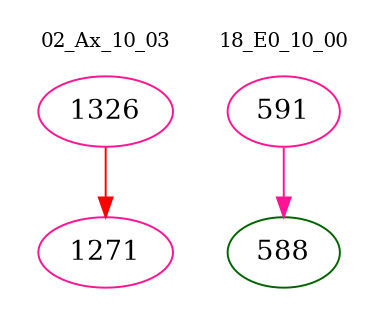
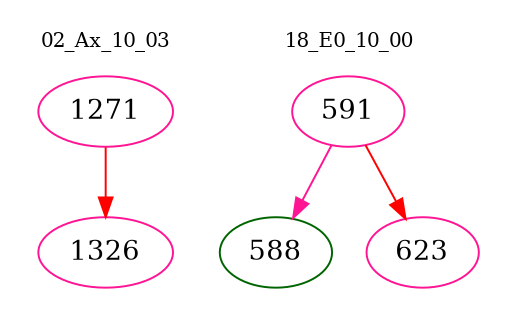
(106, 172) -> (106, 172)
none -> (423, 252)
